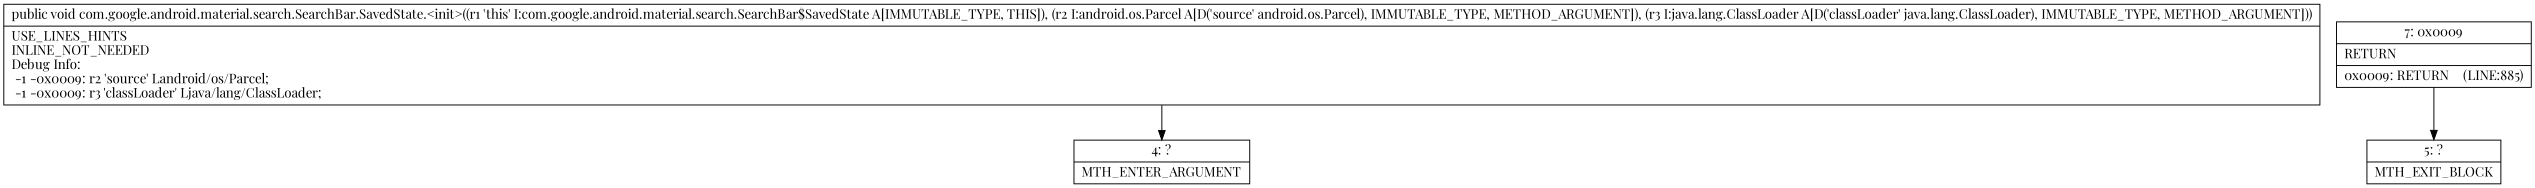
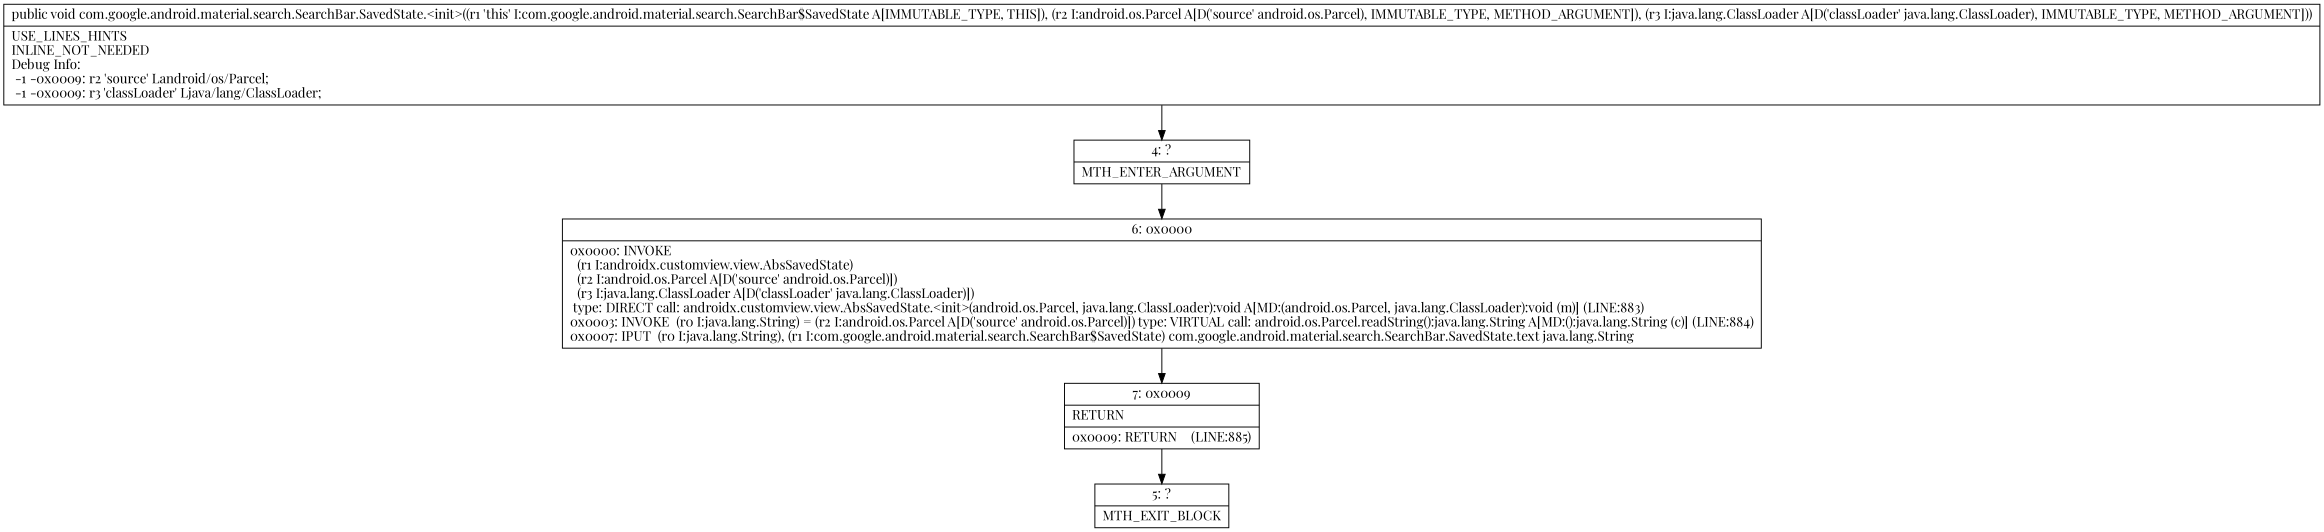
none -> (1162, 284)
